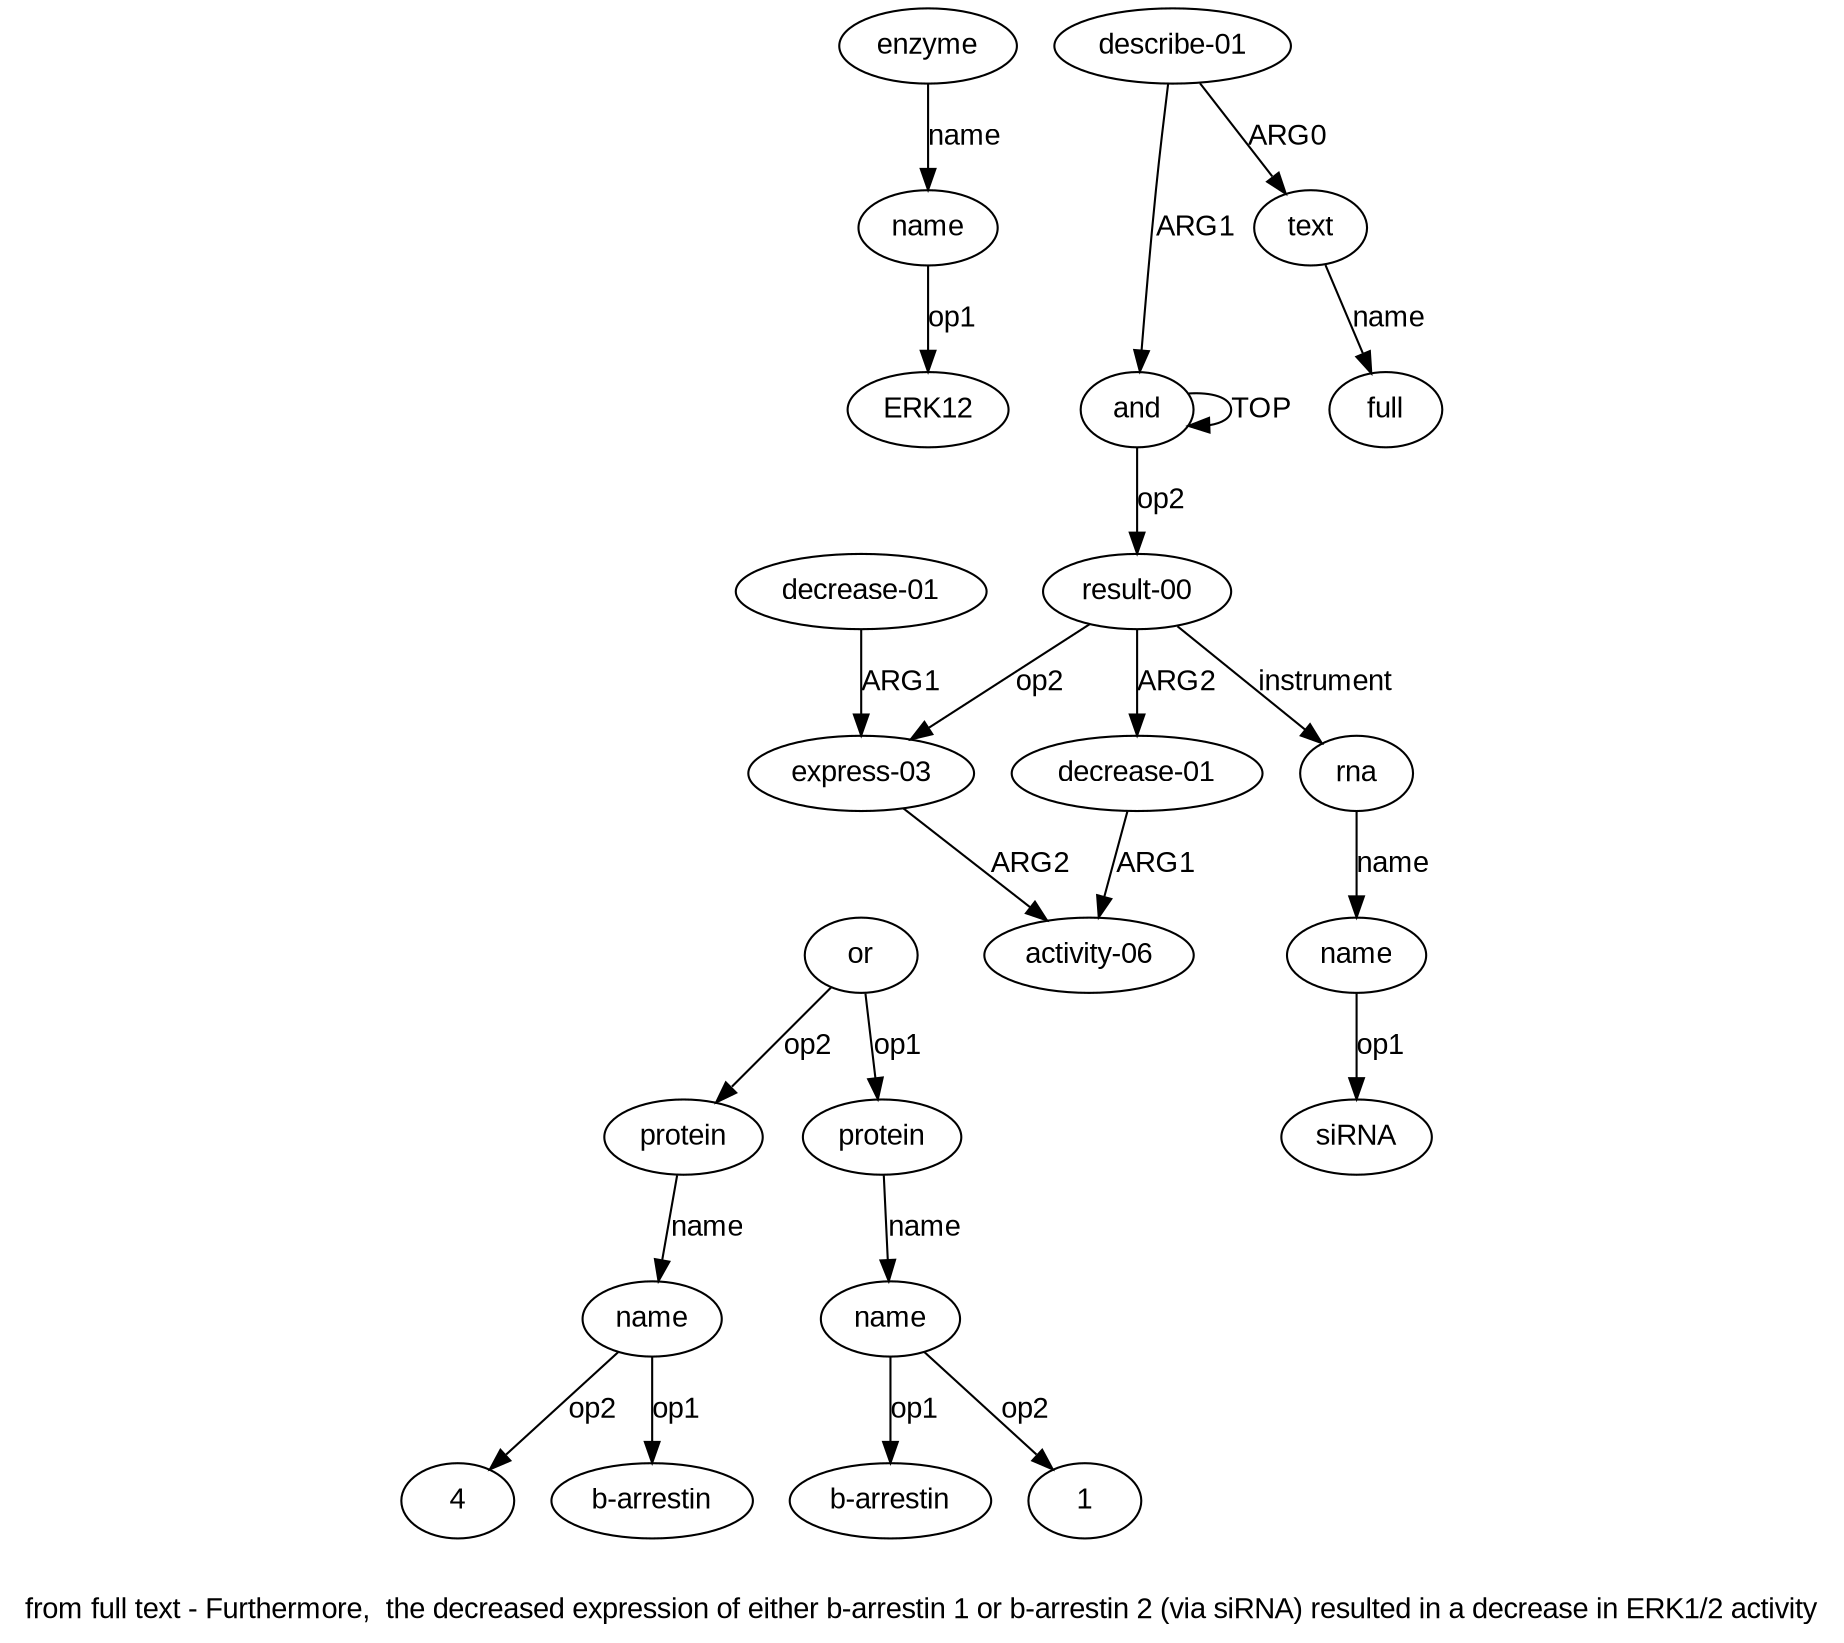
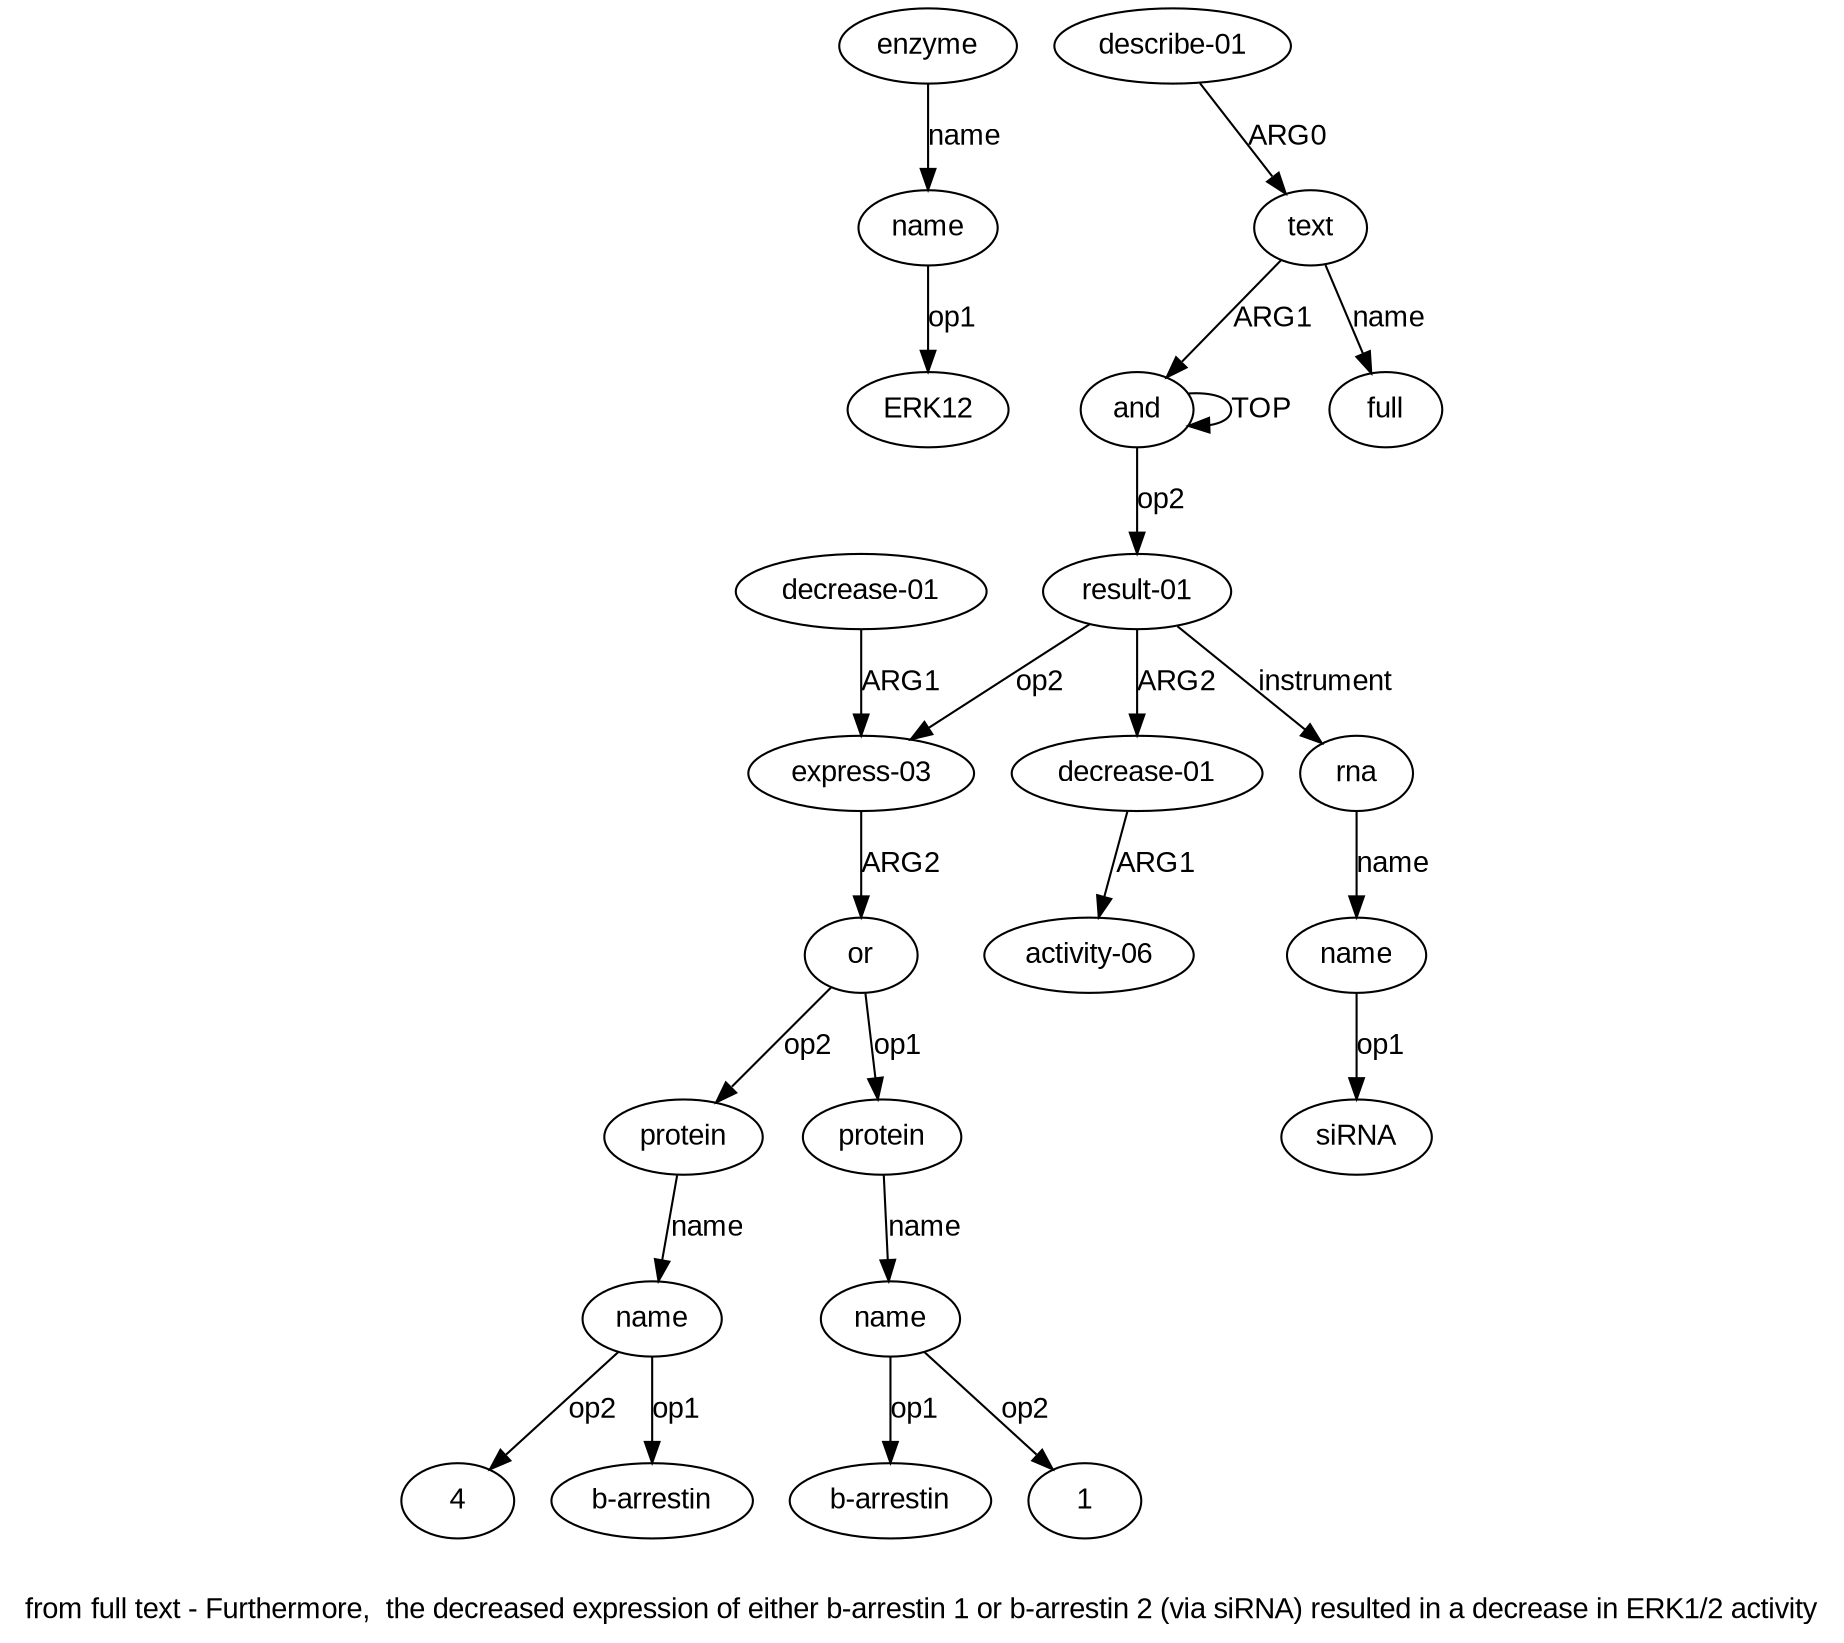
(1153, 217) -> (1232, 311)
(1137, 592) -> (1137, 592)
(967, 858) -> (861, 854)
